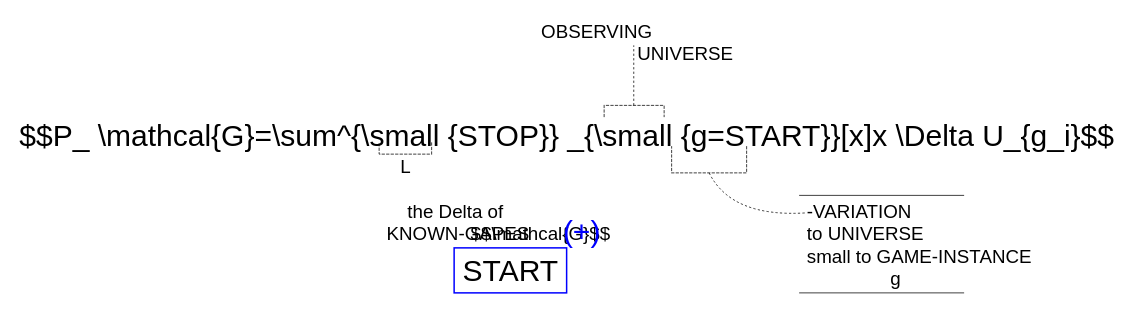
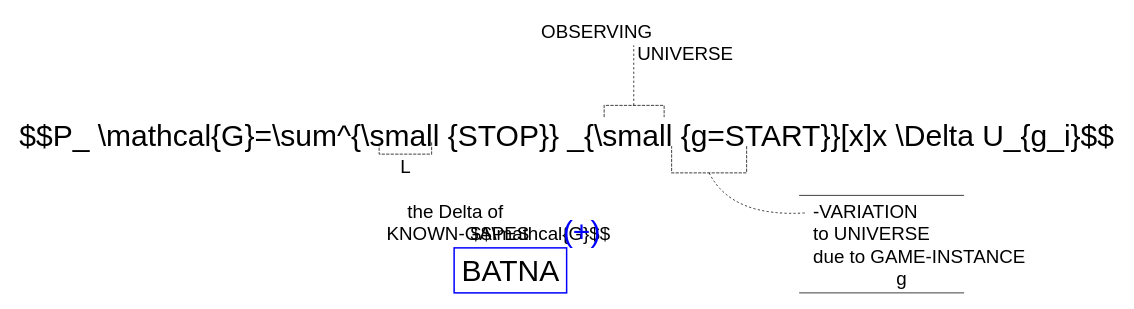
(920, 244) -> (920, 244)
(511, 270) -> (511, 270)
